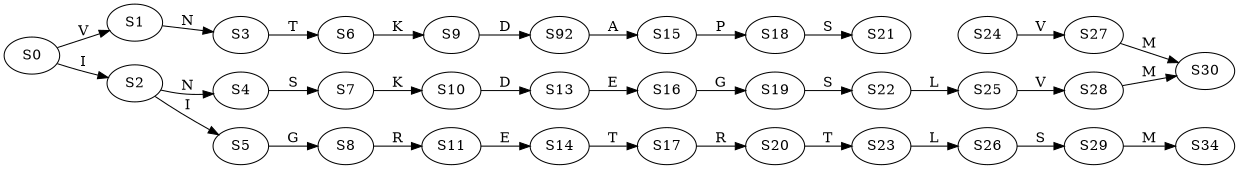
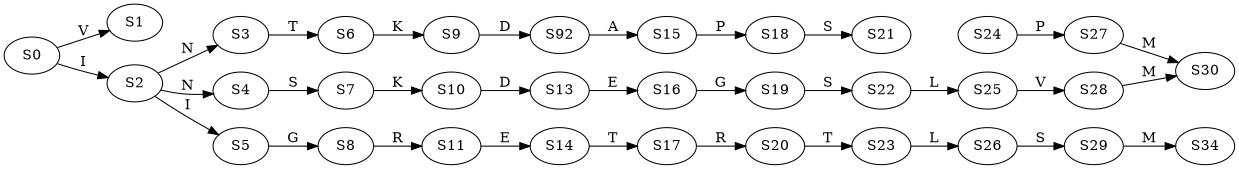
(1041, 27) -> (1041, 27)
(183, 28) -> (183, 61)
